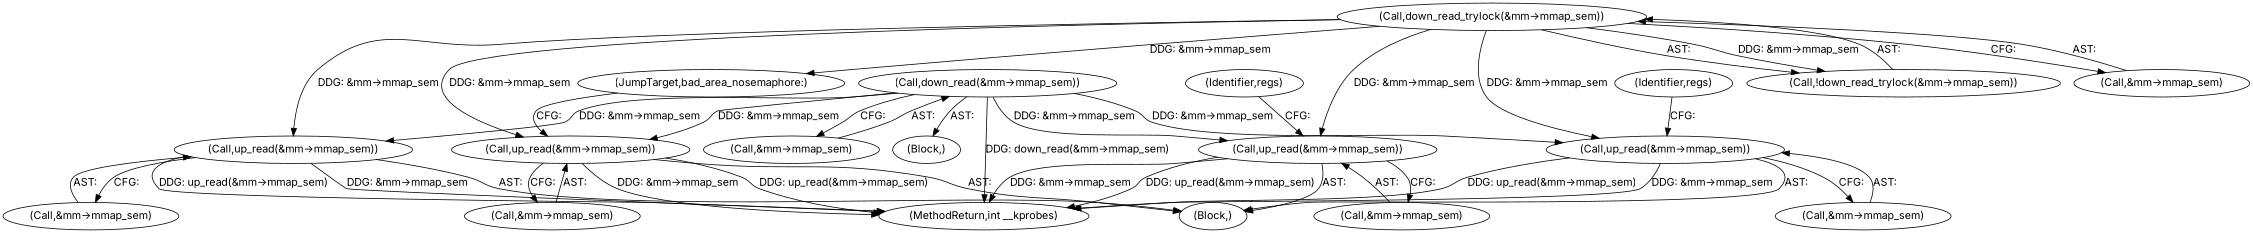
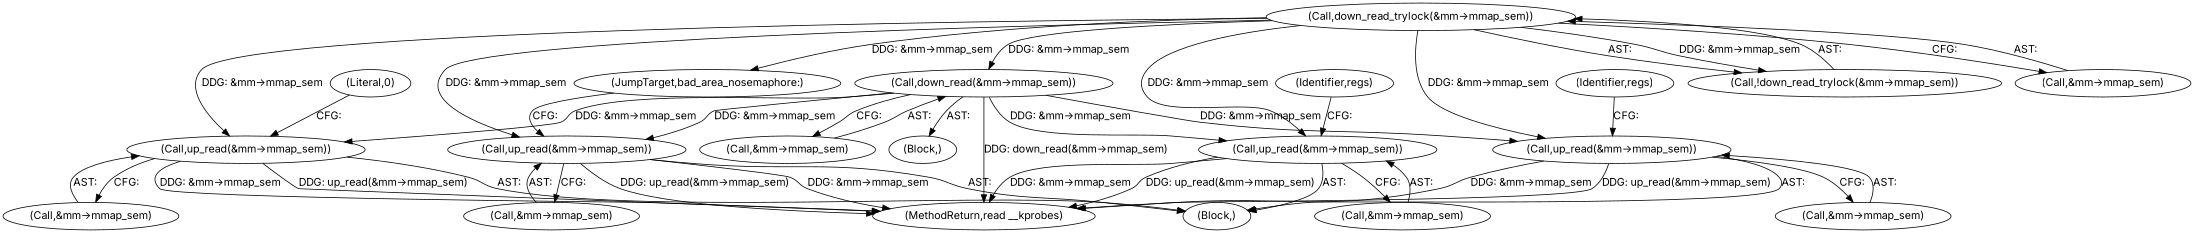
none -> (1106, 29)
none -> (371, 83)
(984, 216) -> (984, 216)
